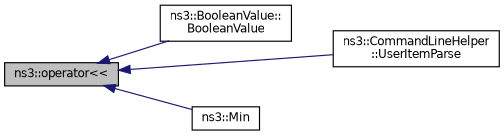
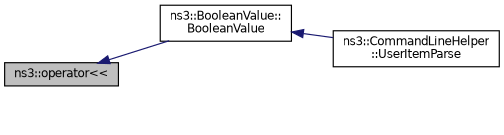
(232, 62) -> (318, 36)
(226, 118) -> none
